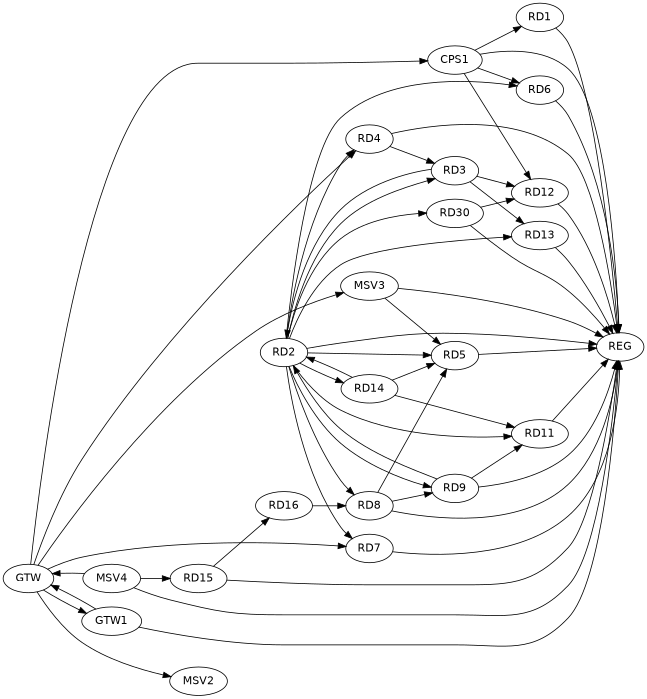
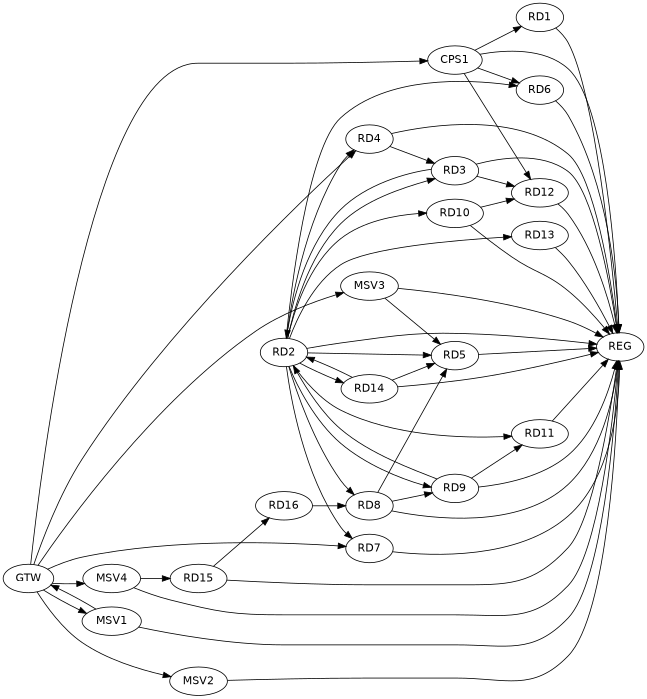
(492, 199) -> (586, 200)
(455, 213) -> (455, 213)
(451, 410) -> (495, 375)
(72, 573) -> (64, 584)
(112, 621) -> (112, 621)
none -> (547, 672)
